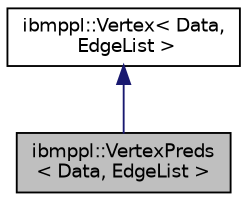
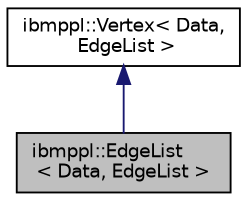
(124, 163) -> (124, 163)
